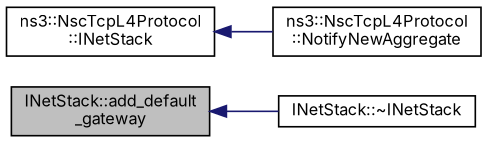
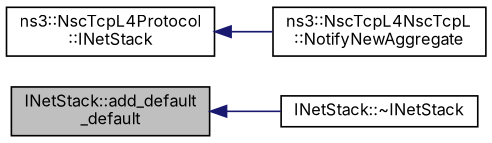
(377, 32) -> (379, 32)
(110, 111) -> (110, 111)
